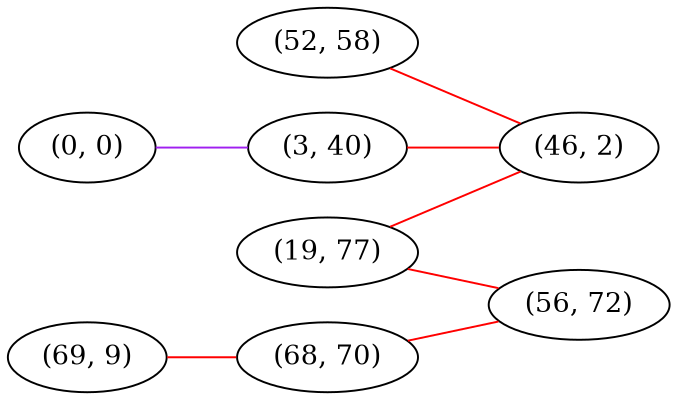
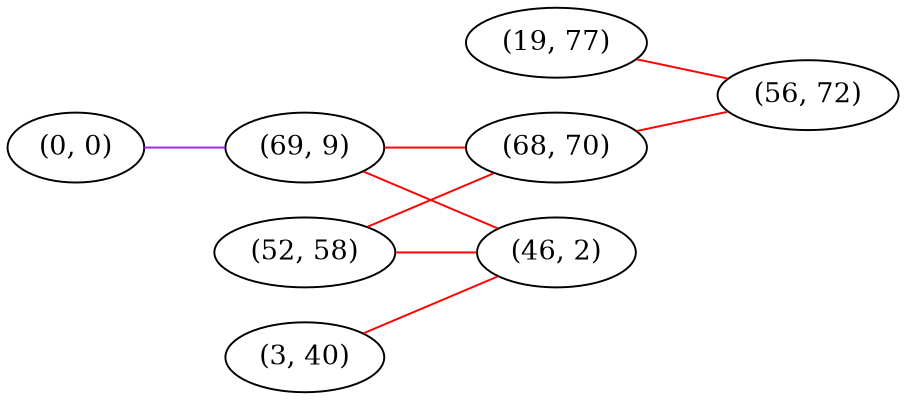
(202, 148) -> (185, 148)
(455, 199) -> (414, 193)
none -> (415, 207)
